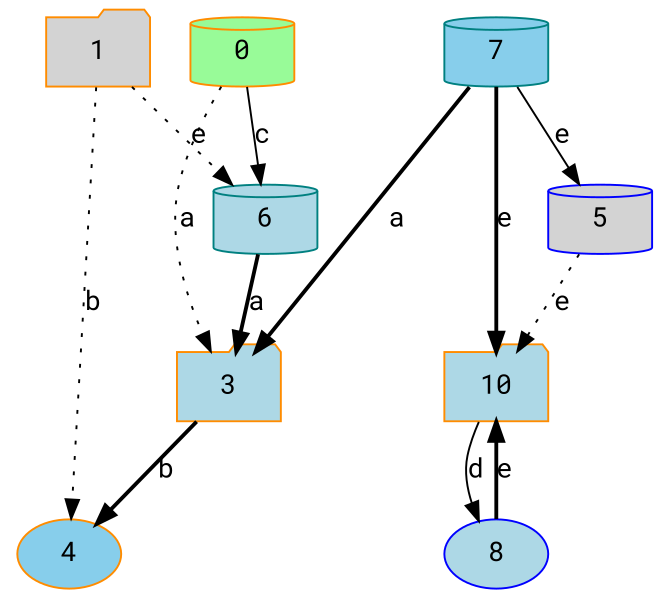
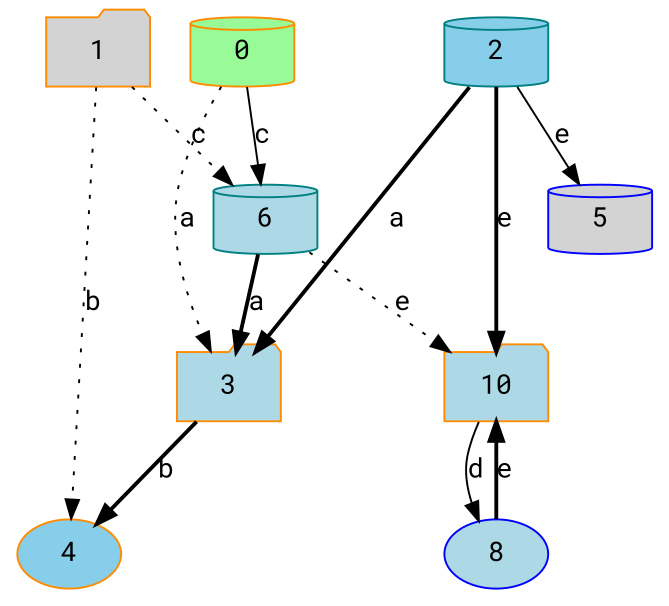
(496, 52) -> (496, 52)
(199, 136) -> (199, 136)
(553, 295) -> (372, 296)
